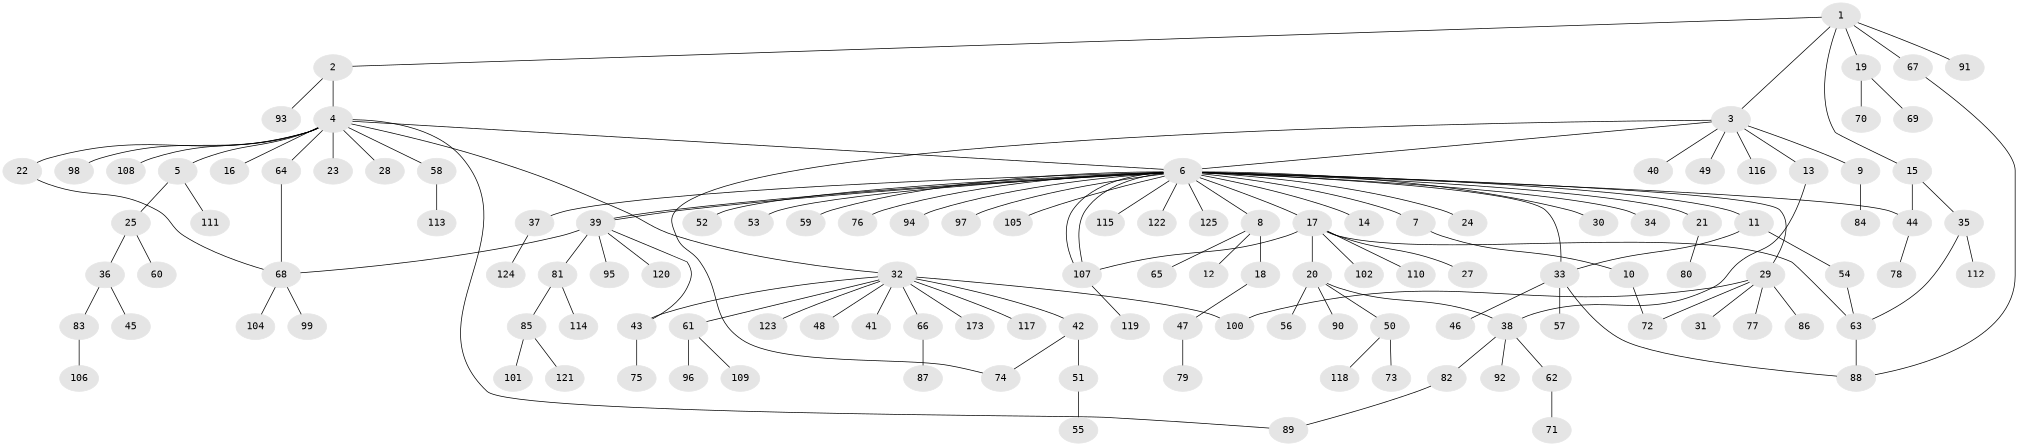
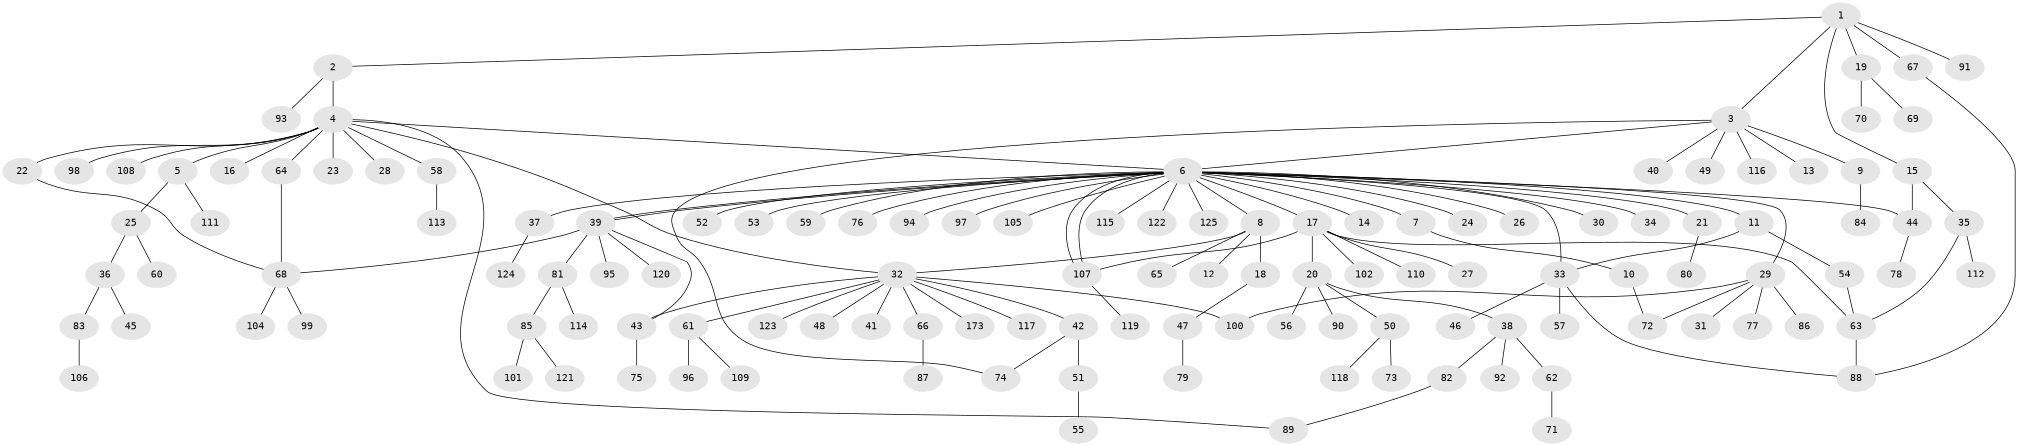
none -> (1519, 223)
none -> (1090, 258)
(1689, 297) -> none
